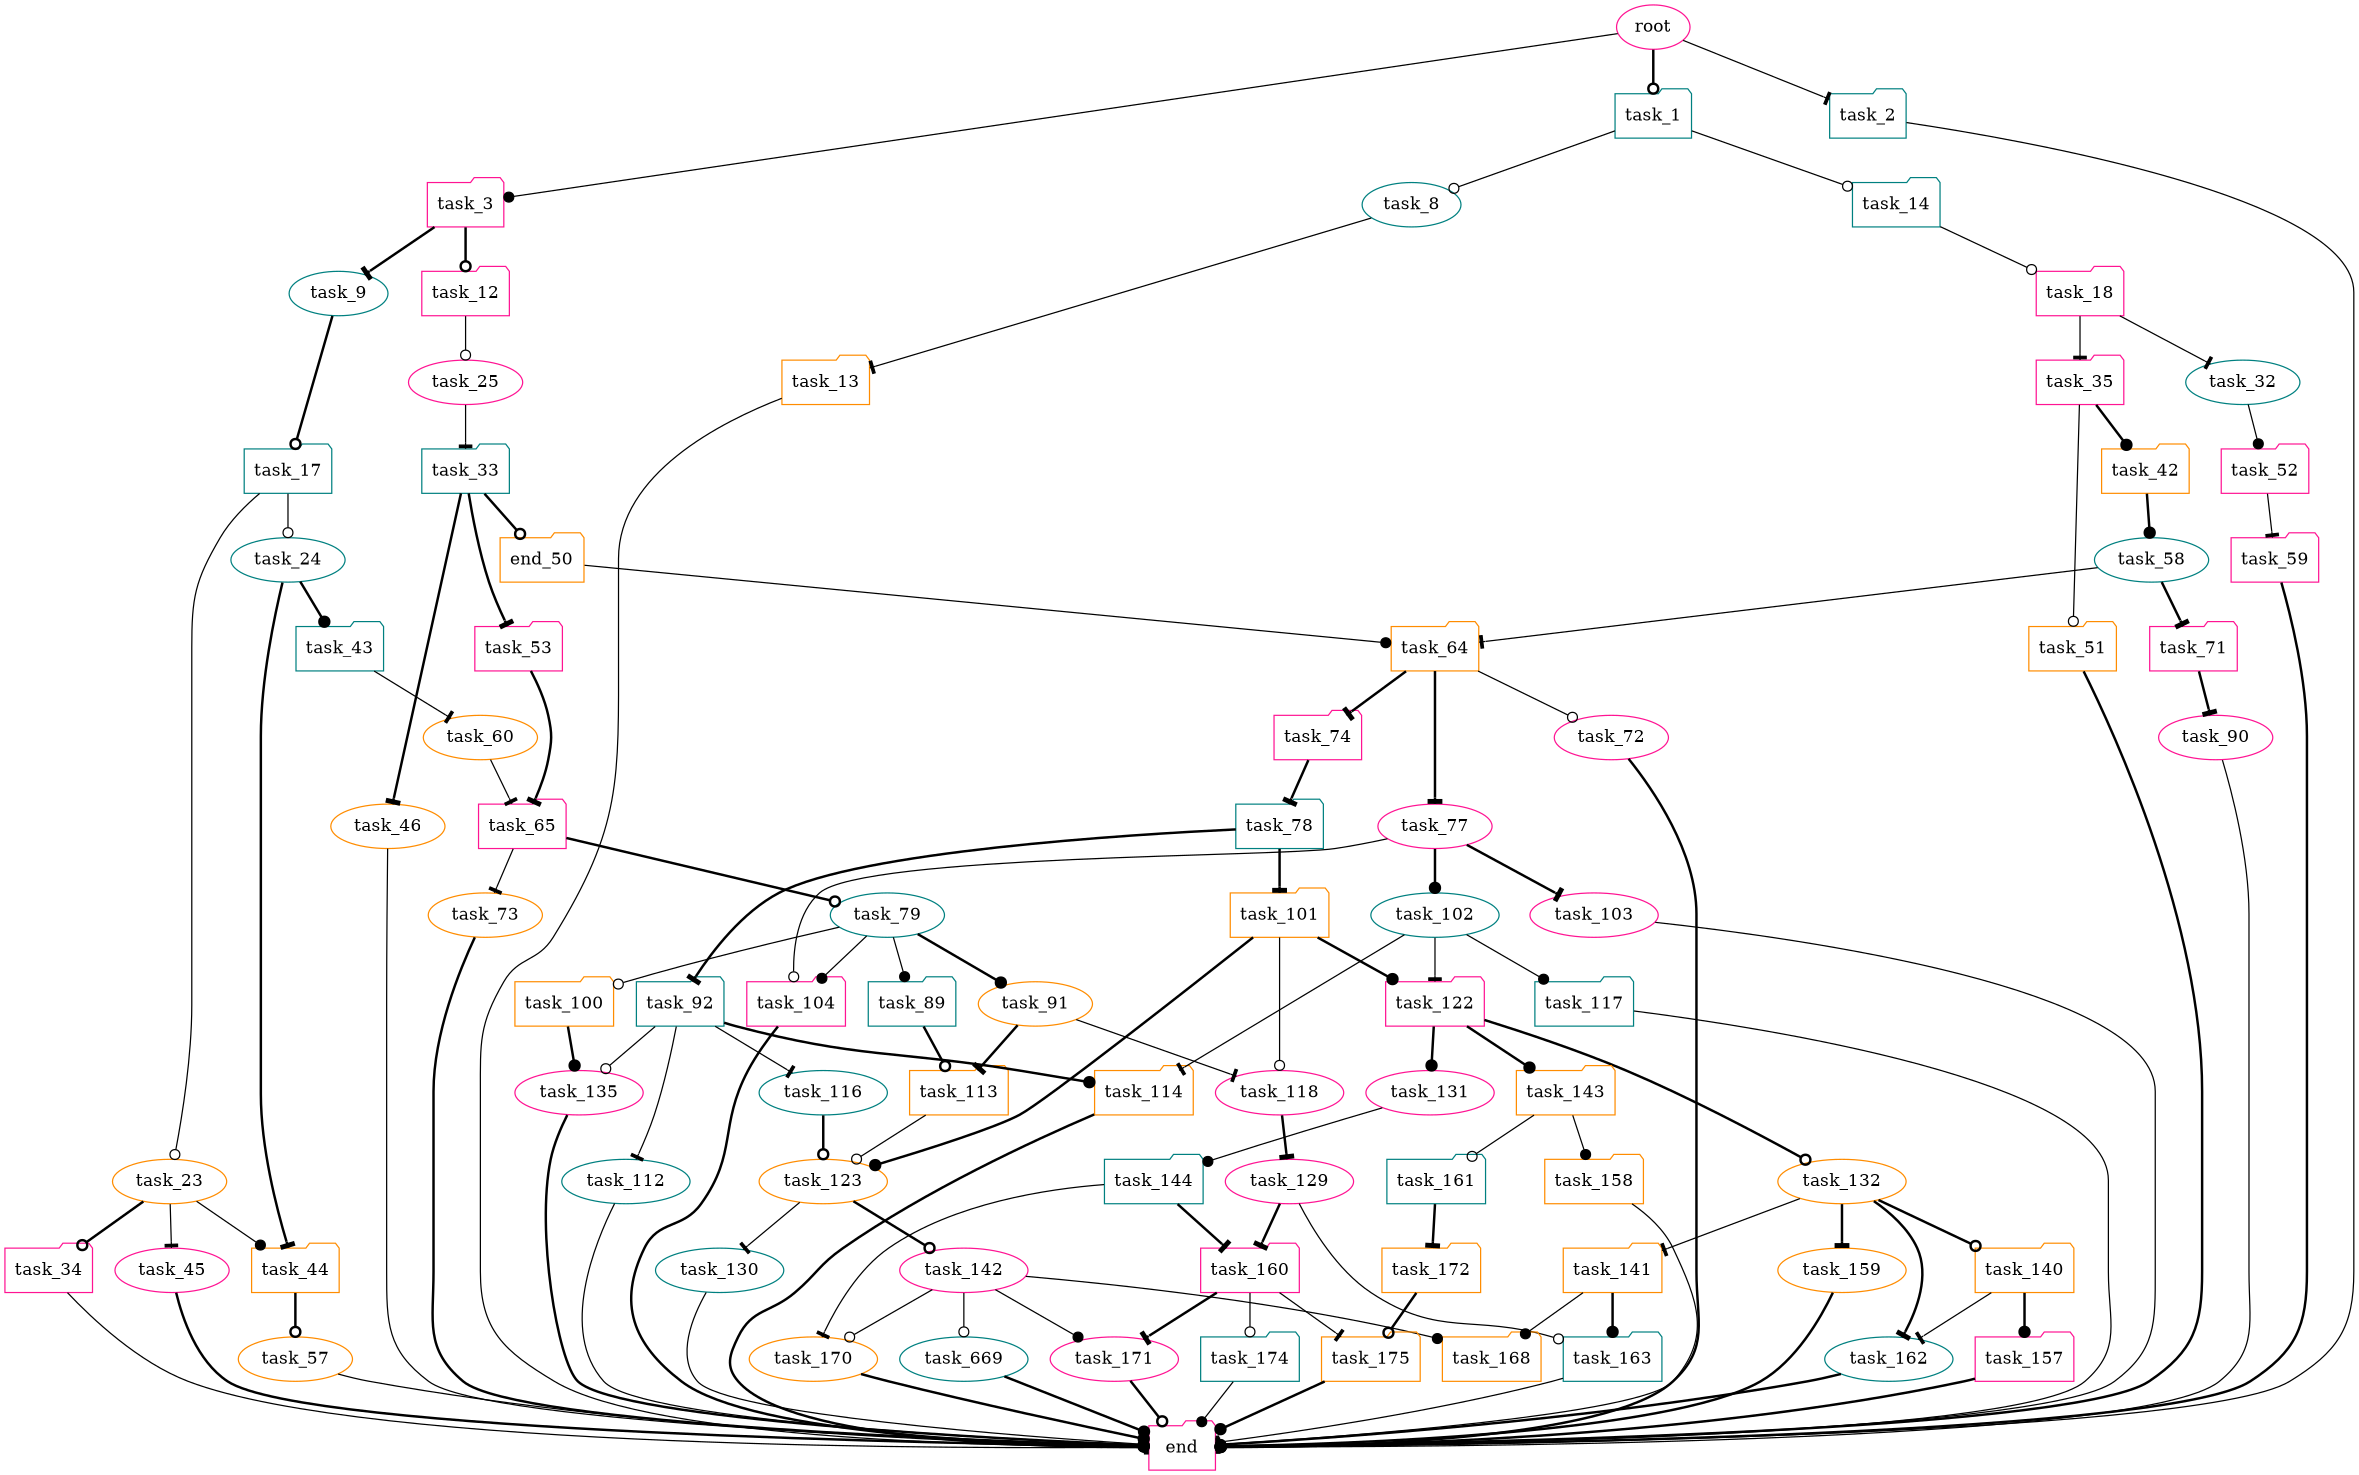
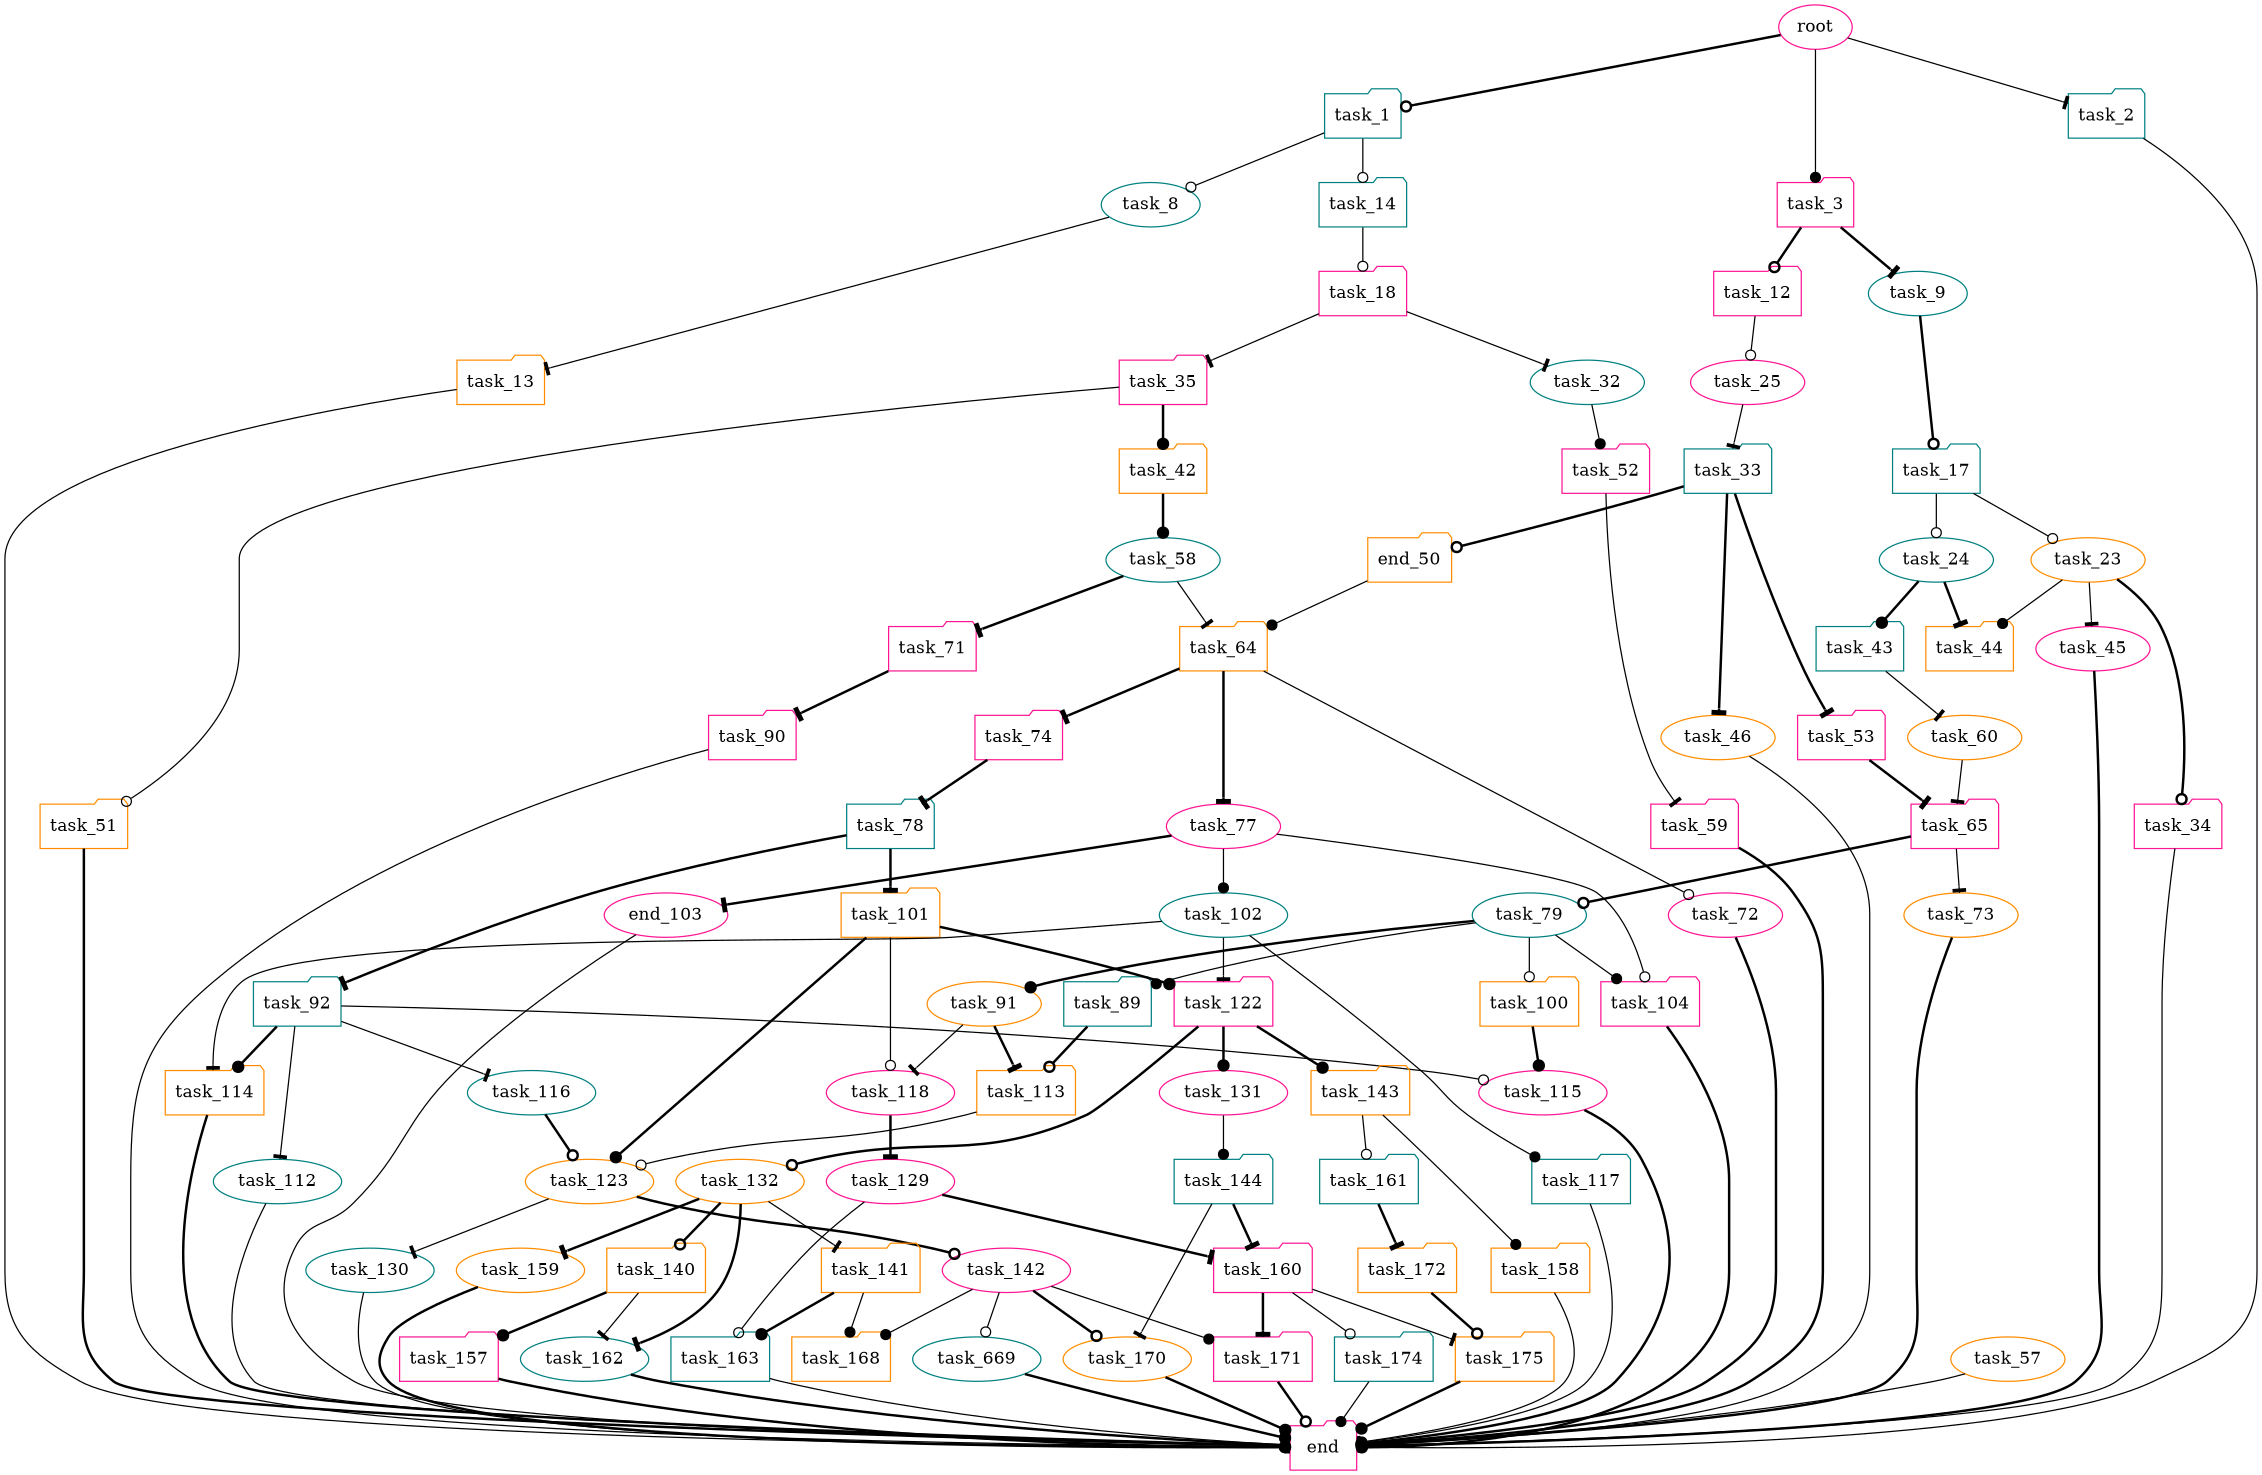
(2216, 738) -> (752, 738)
(1435, 866) -> (1223, 866)
(1594, 915) -> (666, 915)
(579, 1093) -> (1543, 1093)
(295, 1310) -> none
(893, 1312) -> (1063, 1312)
(1114, 1359) -> (1263, 1359)
